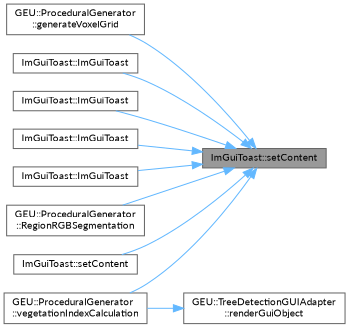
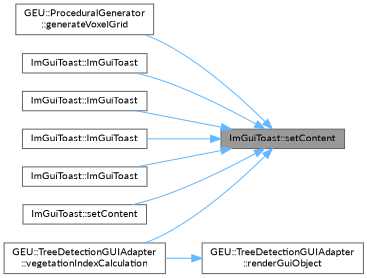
(76, 220) -> none
(76, 308) -> (85, 258)
